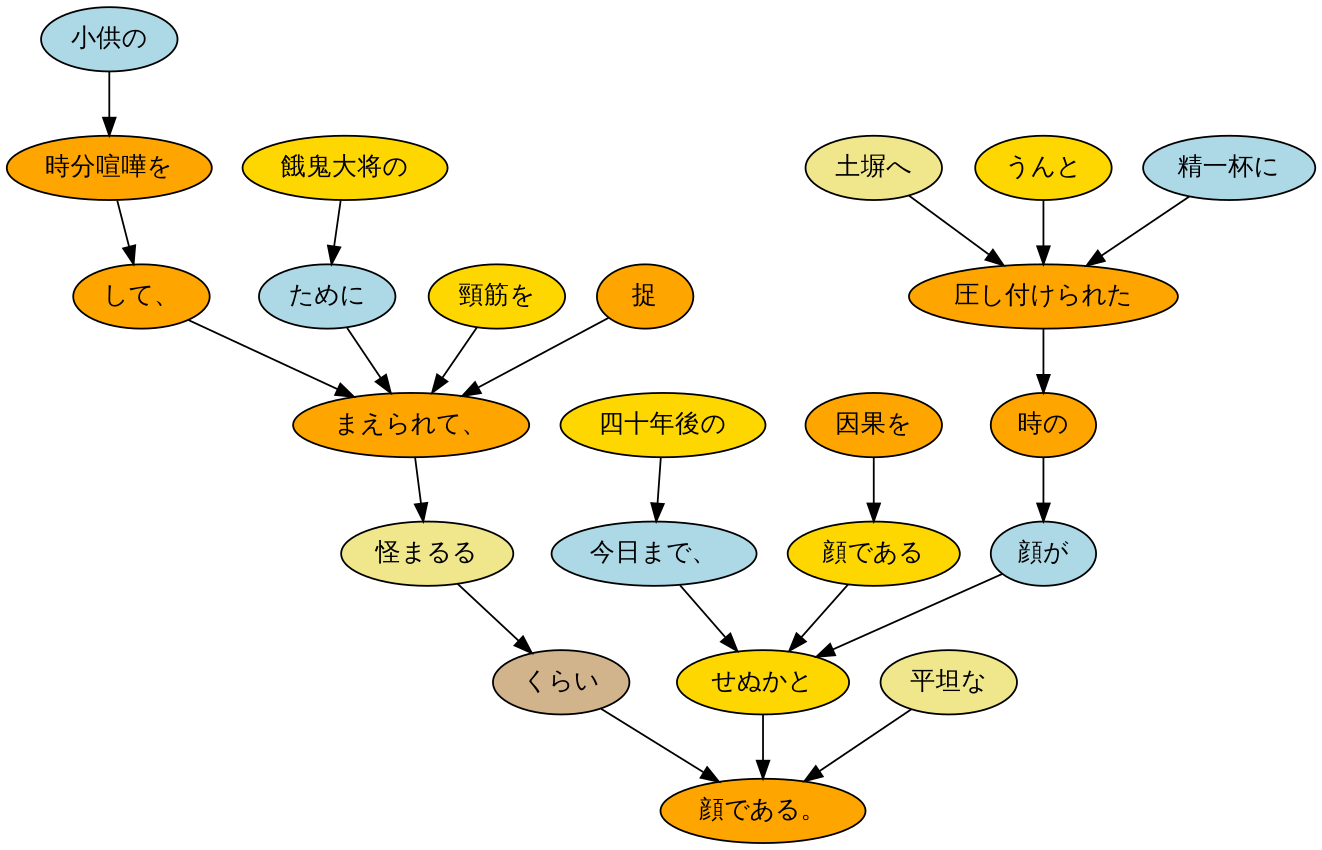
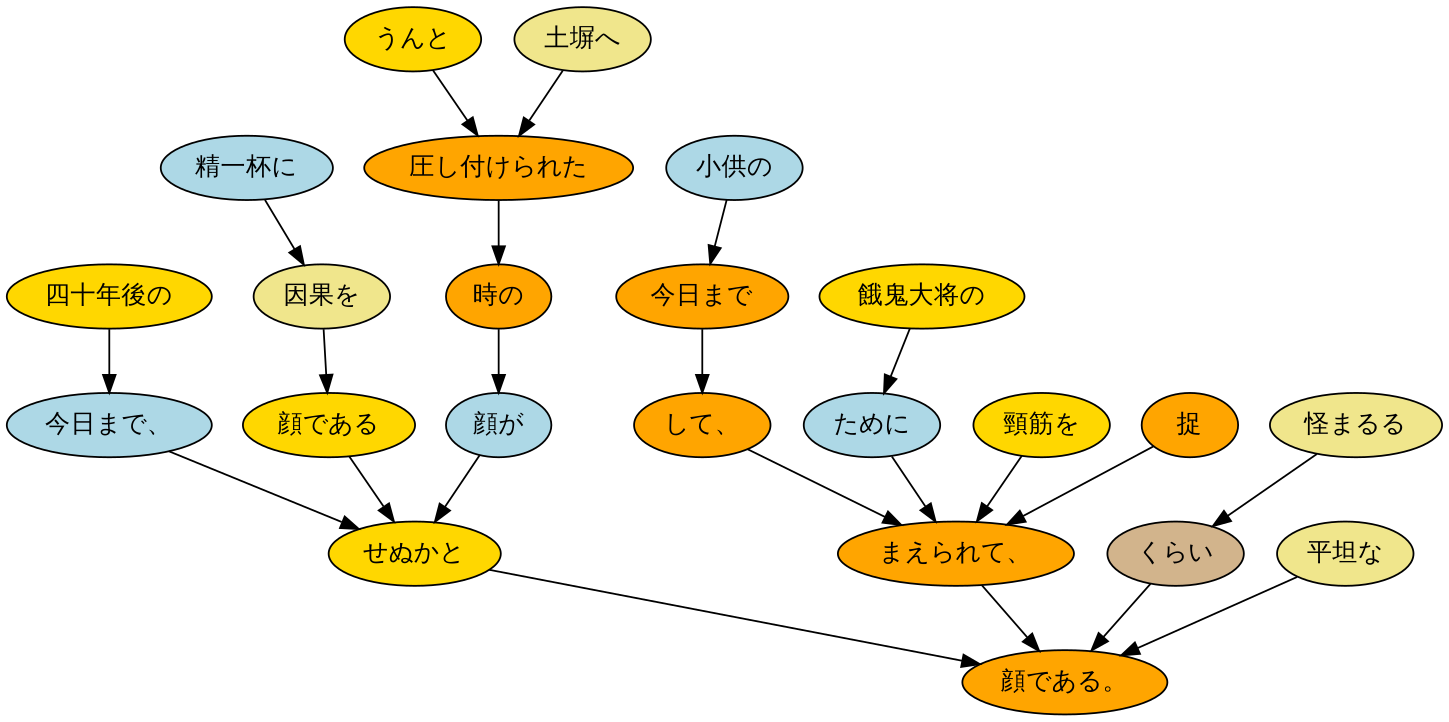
(109, 168) -> (702, 296)
(1146, 226) -> (280, 225)
(874, 425) -> (322, 296)
(418, 481) -> (1004, 611)
